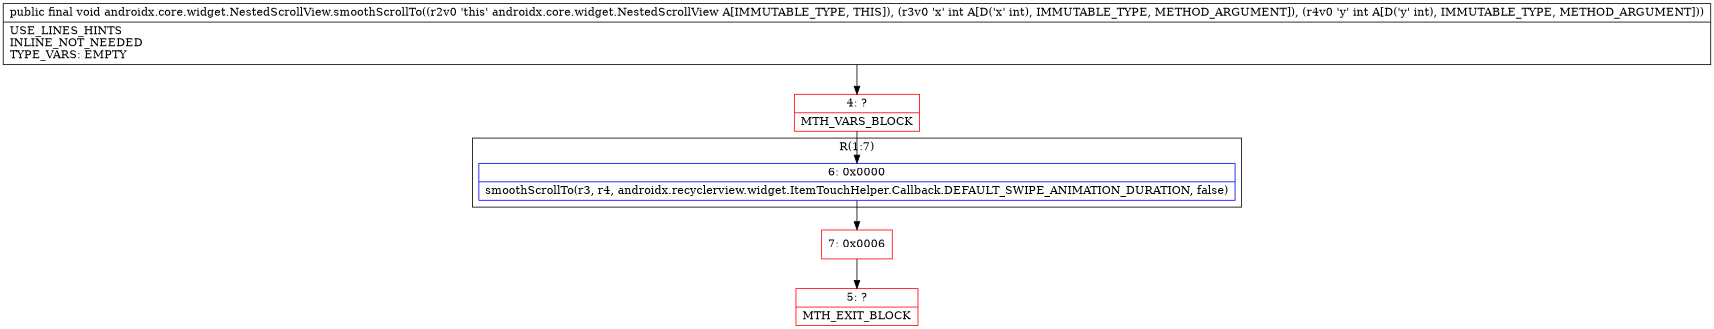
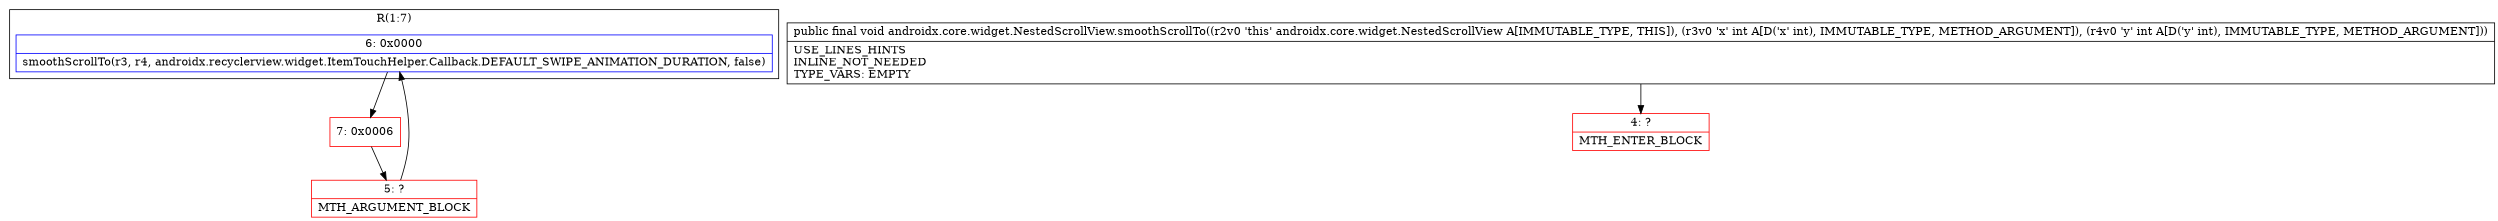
(857, 122) -> (1641, 141)
(857, 143) -> (409, 130)
(857, 316) -> (394, 208)
